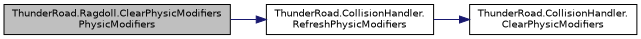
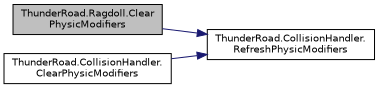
(117, 20) -> (88, 20)
(447, 20) -> (184, 57)
